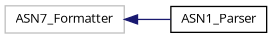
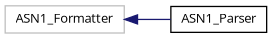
(65, 19) -> (65, 19)
